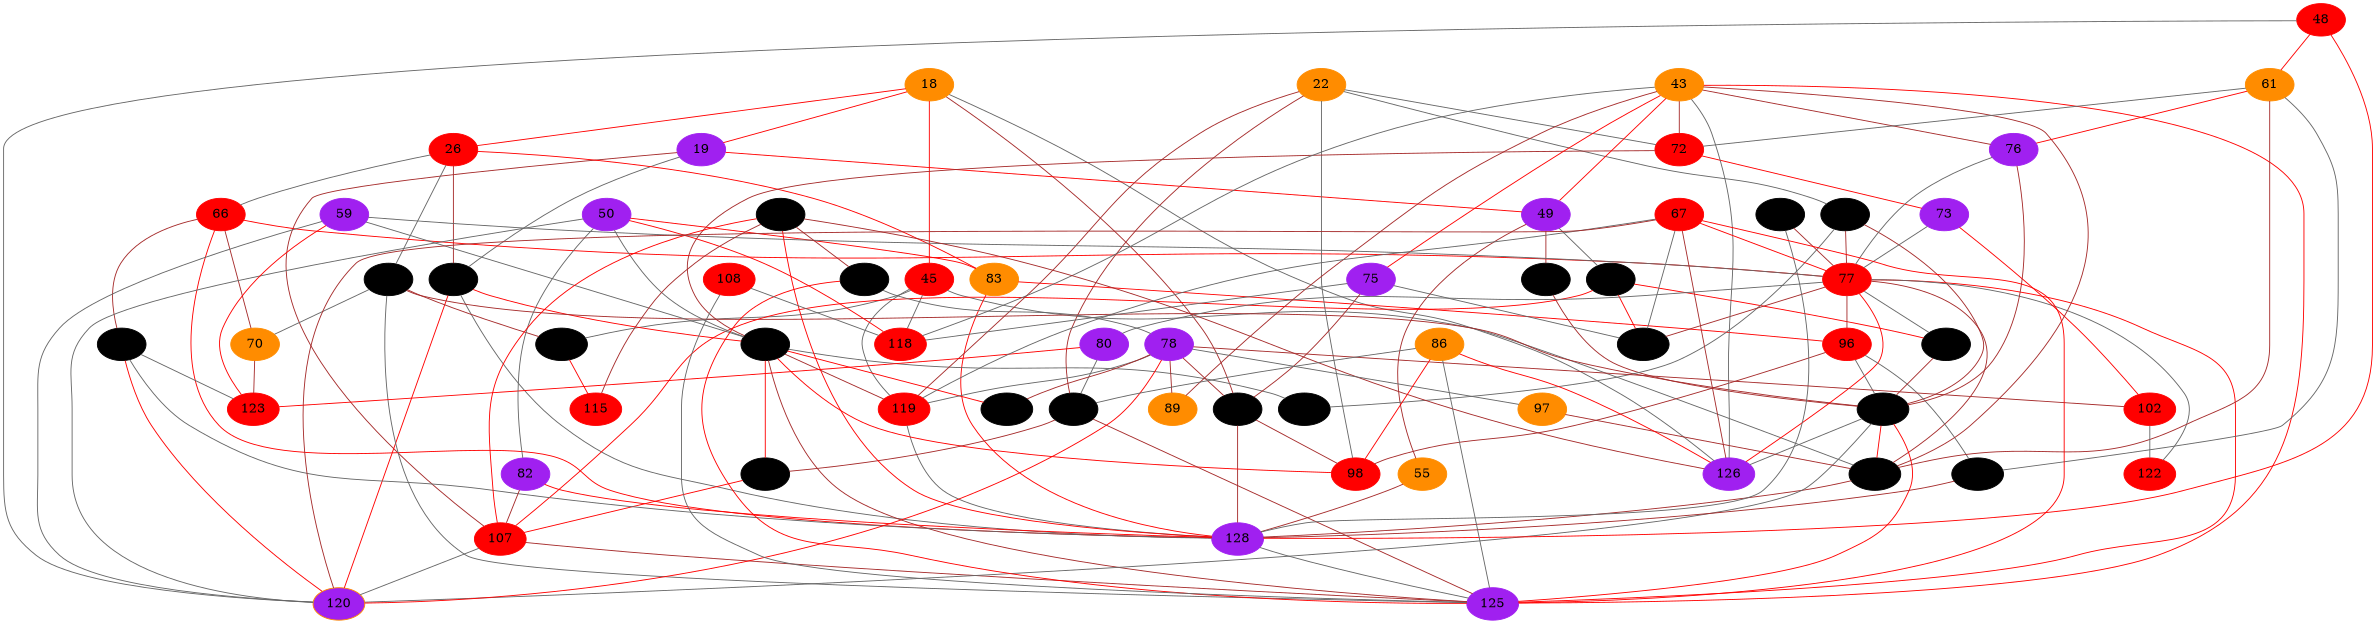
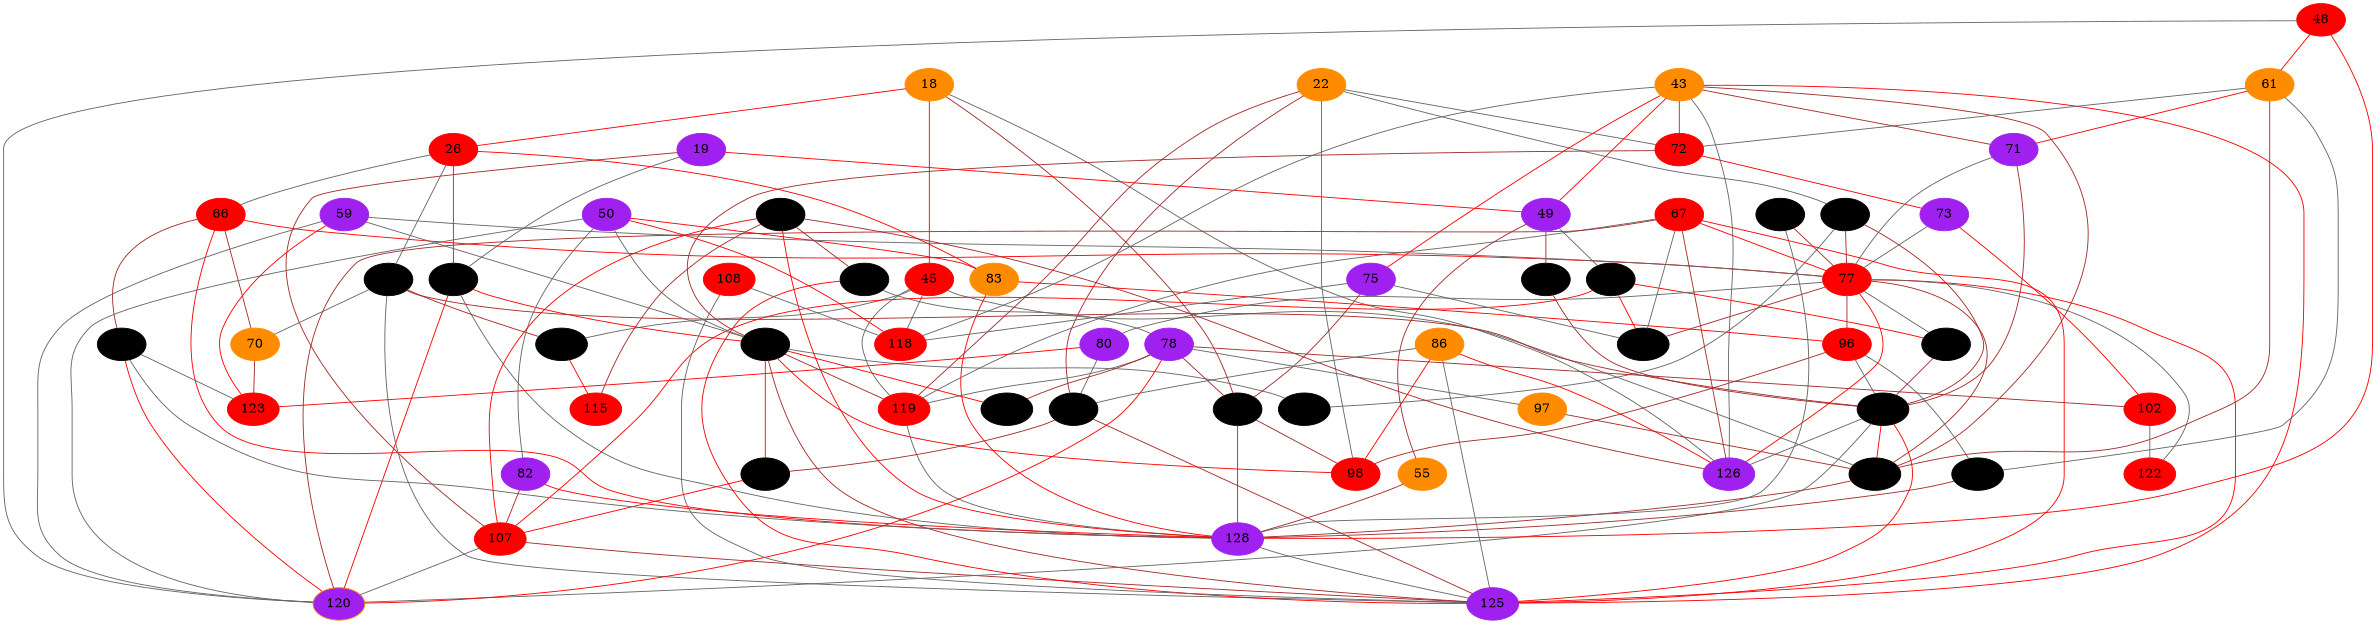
(815, 117) -> none
(2014, 150) -> (2014, 150)
(1173, 409) -> none
